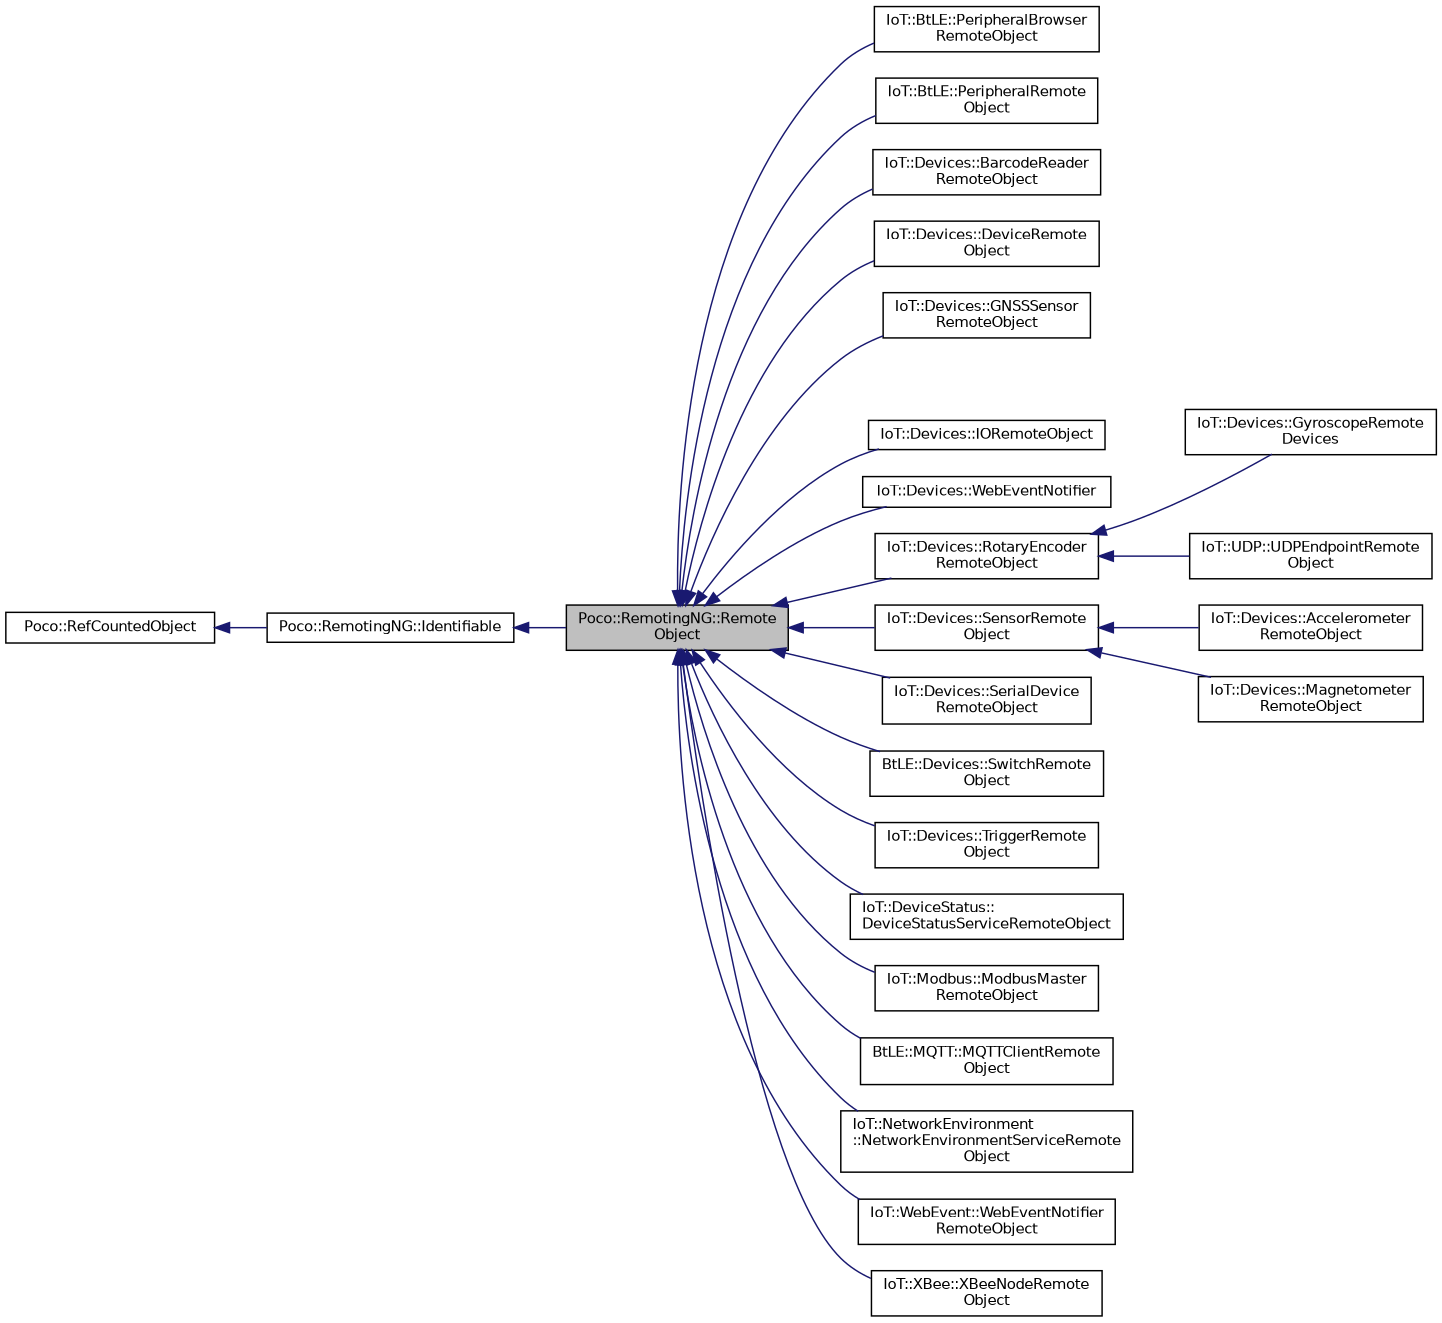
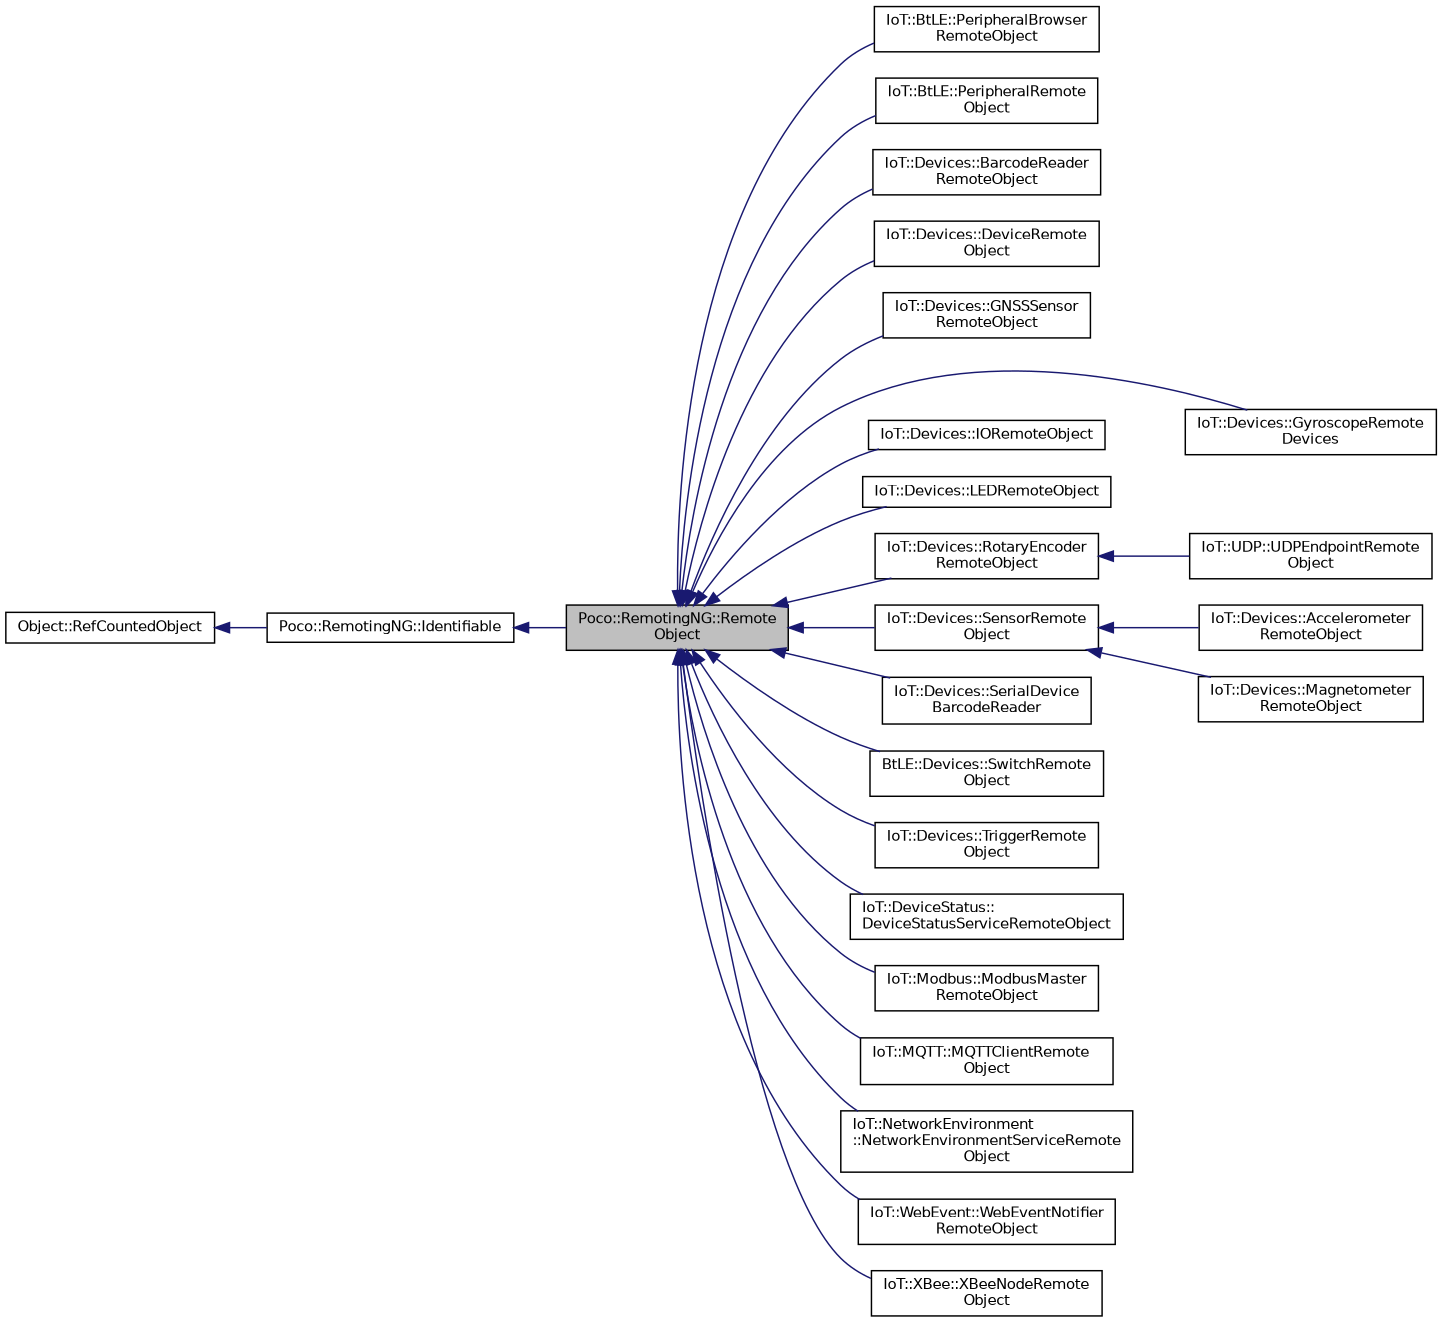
(987, 492) -> (987, 492)
(1191, 496) -> (924, 380)
(110, 628) -> (110, 628)
(987, 701) -> (987, 701)
(987, 1061) -> (987, 1061)
